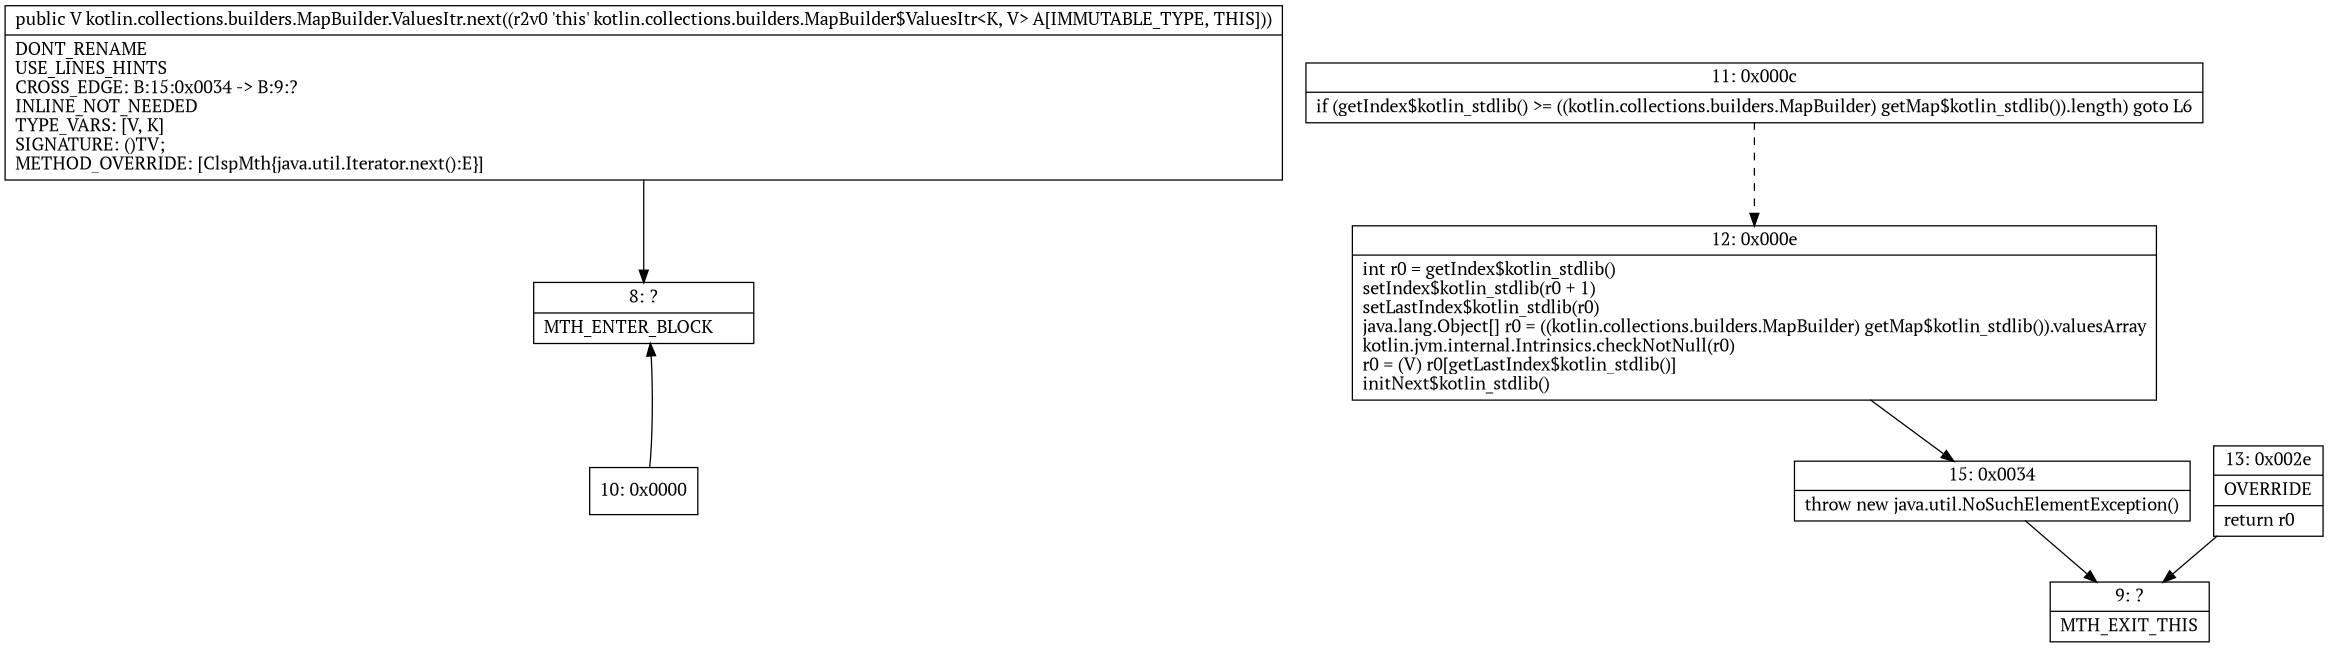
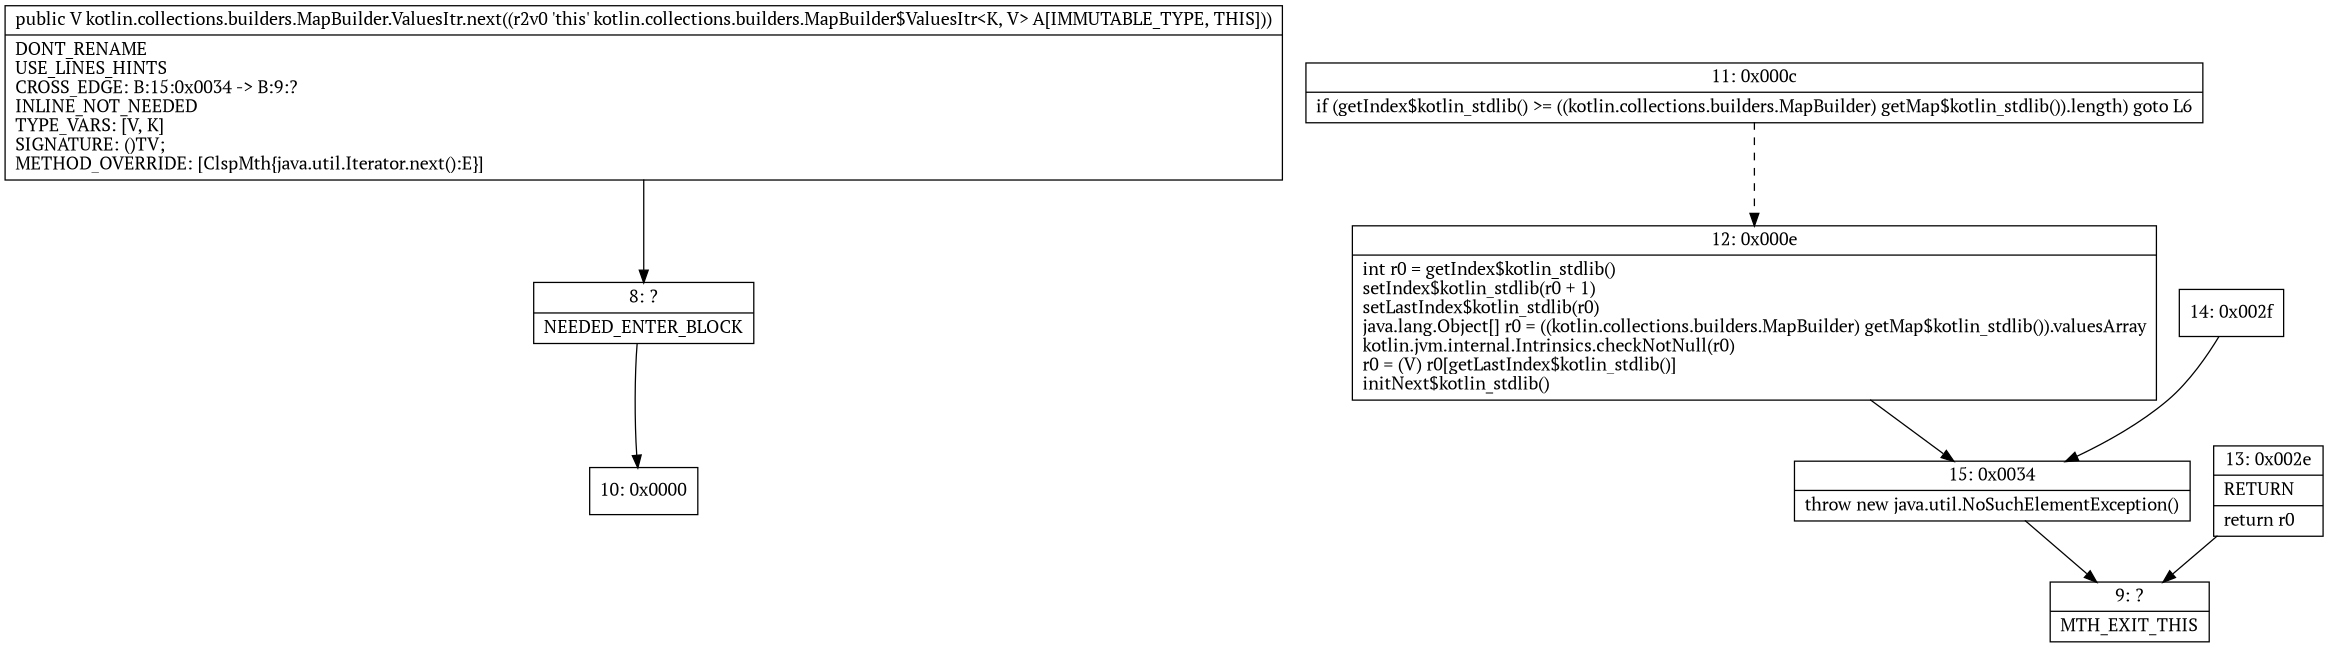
none -> (2231, 313)
(628, 328) -> (644, 328)
(652, 412) -> (635, 399)
(2268, 490) -> (2259, 490)
